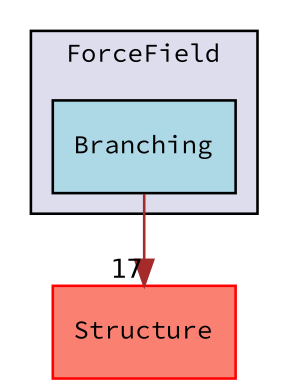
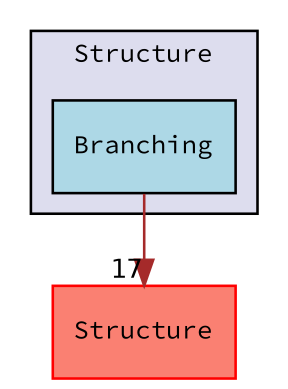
(144, 55) -> (144, 55)
